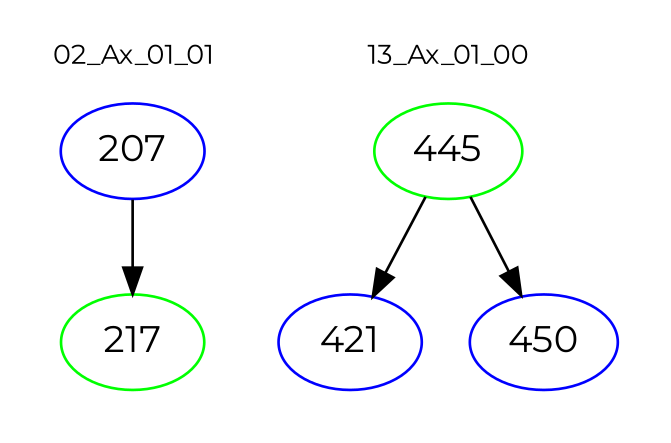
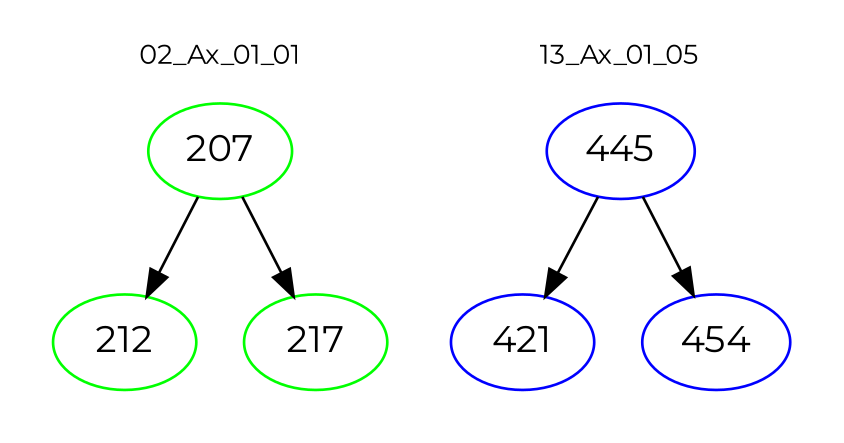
(448, 57) -> (621, 57)
(133, 151) -> (220, 151)
(448, 151) -> (621, 151)
none -> (125, 342)
(544, 342) -> (716, 342)
